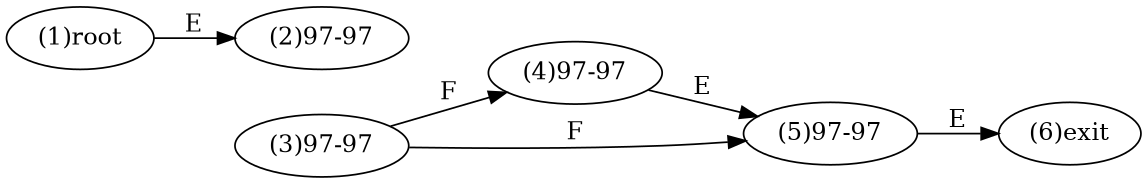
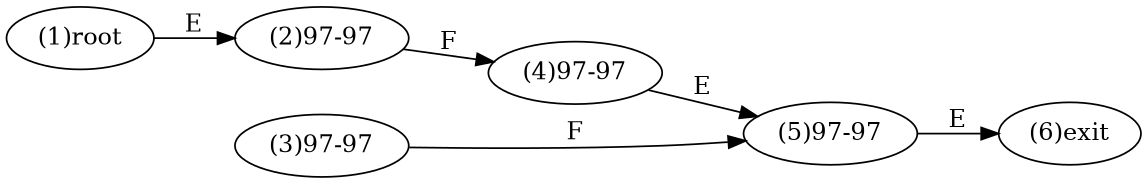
(440, 112) -> (440, 54)
